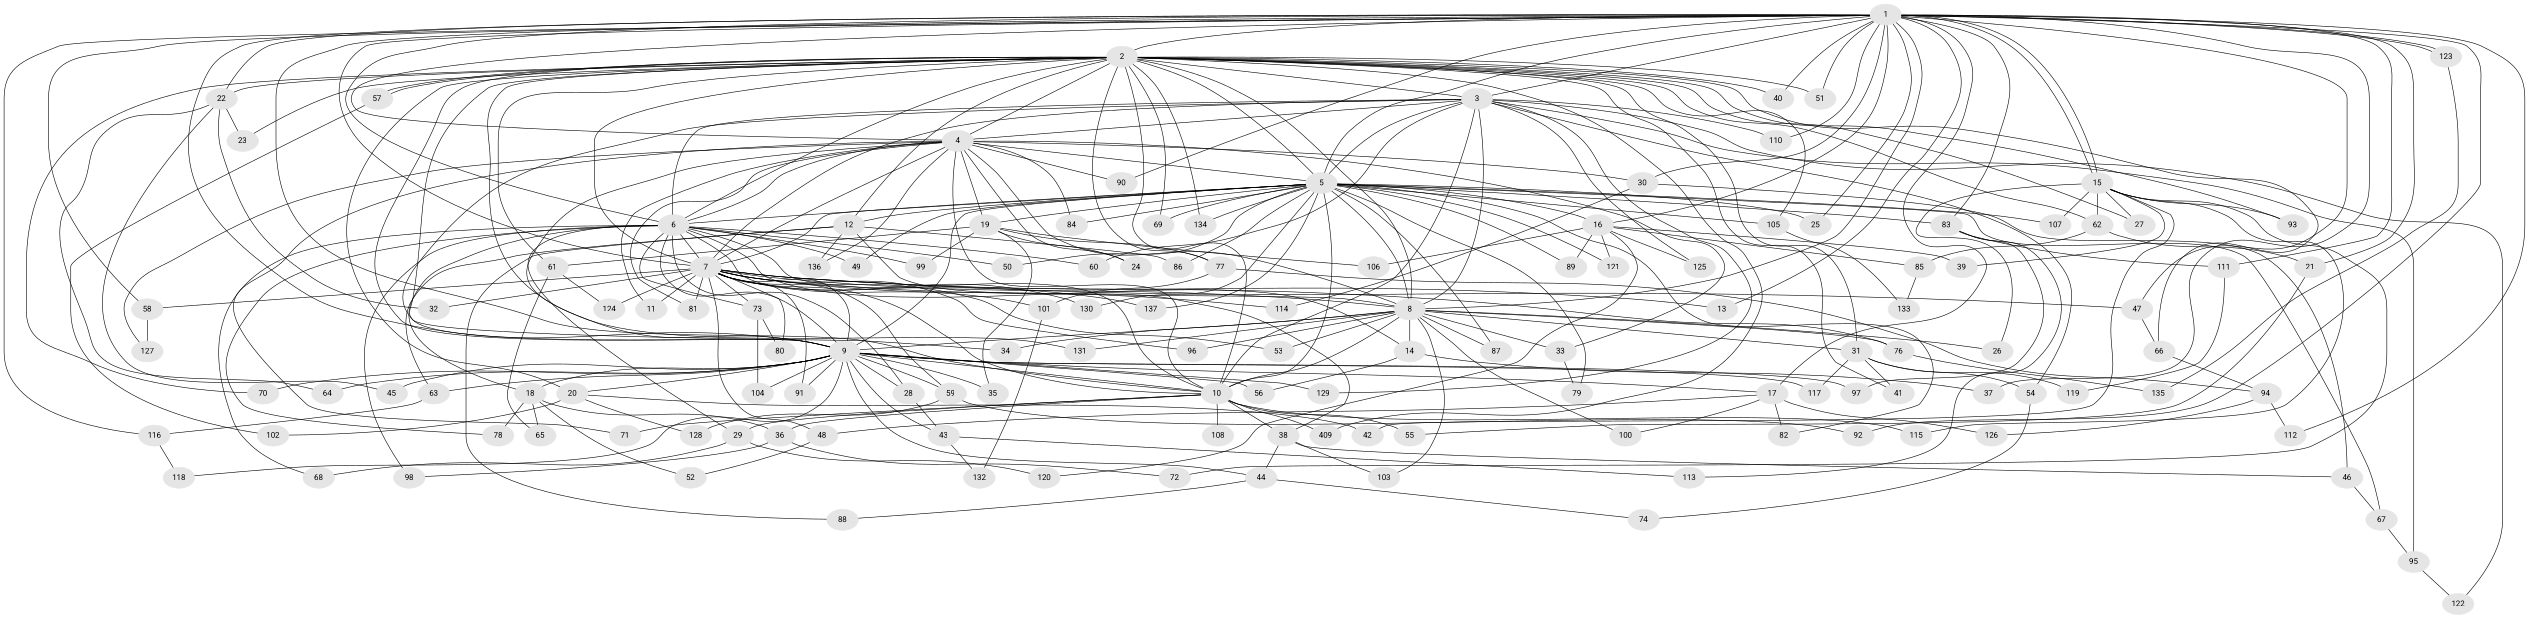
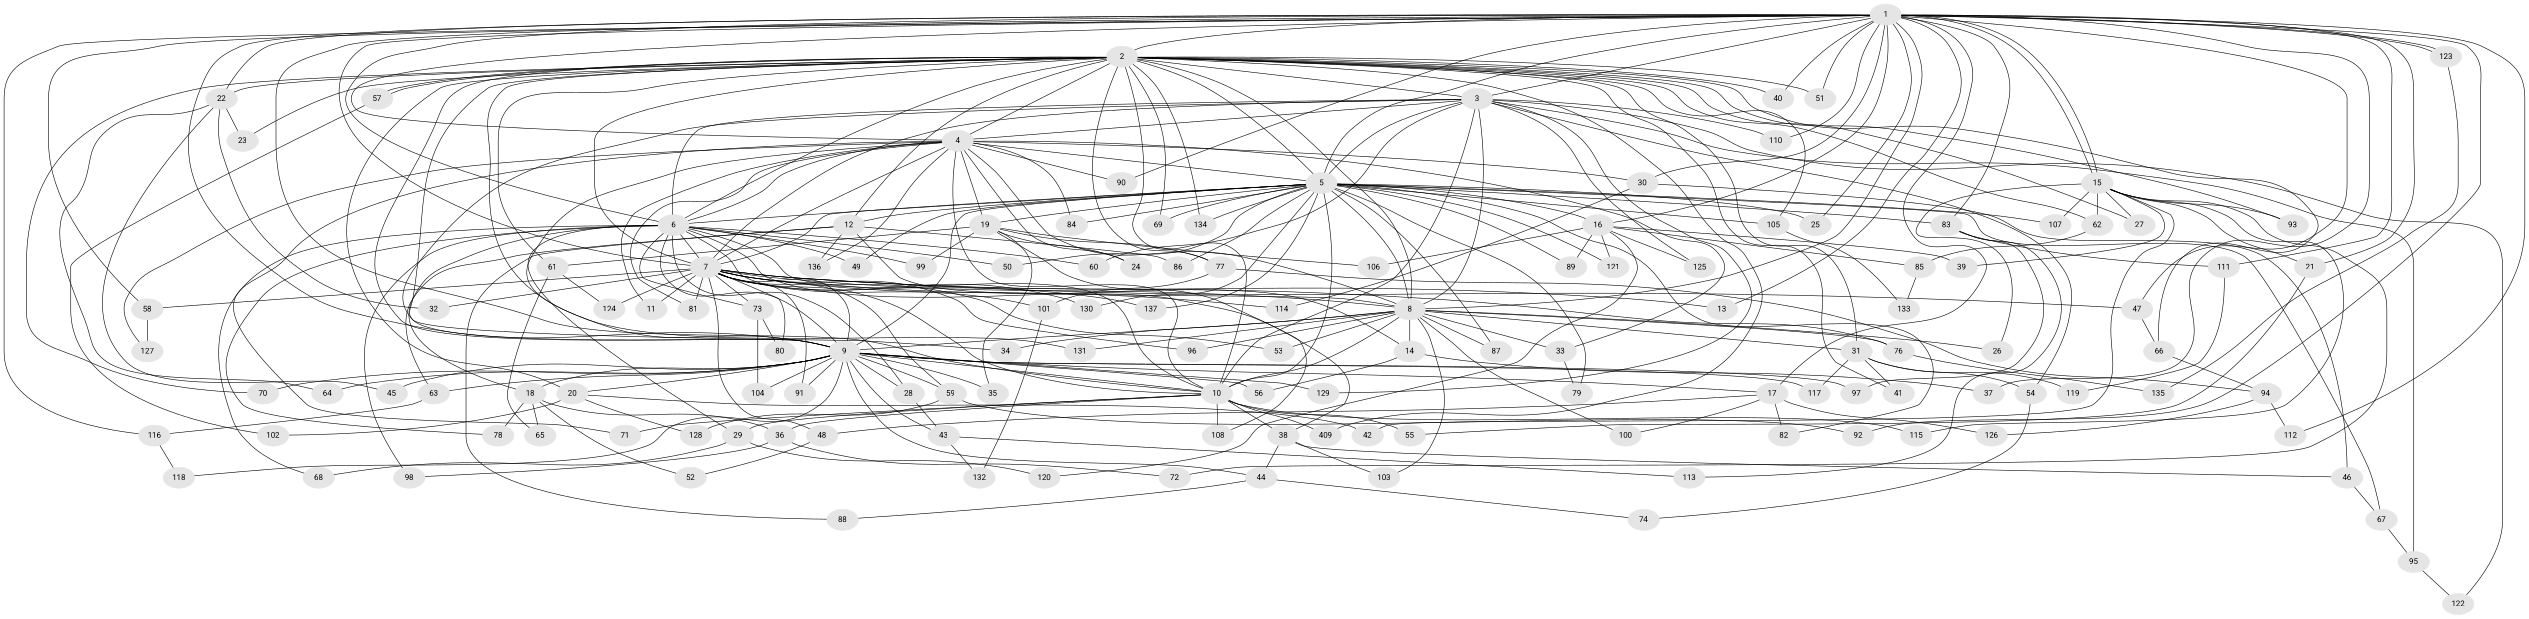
(2203, 247) -> (2207, 217)
none -> (1210, 298)
